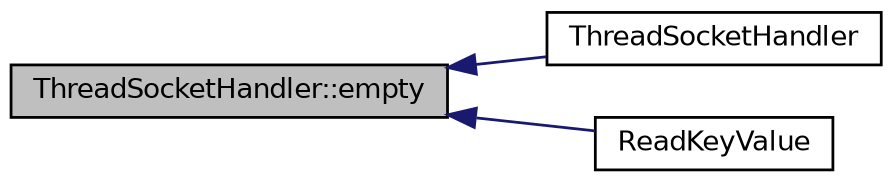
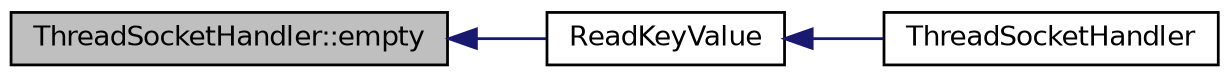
(511, 61) -> (848, 39)
